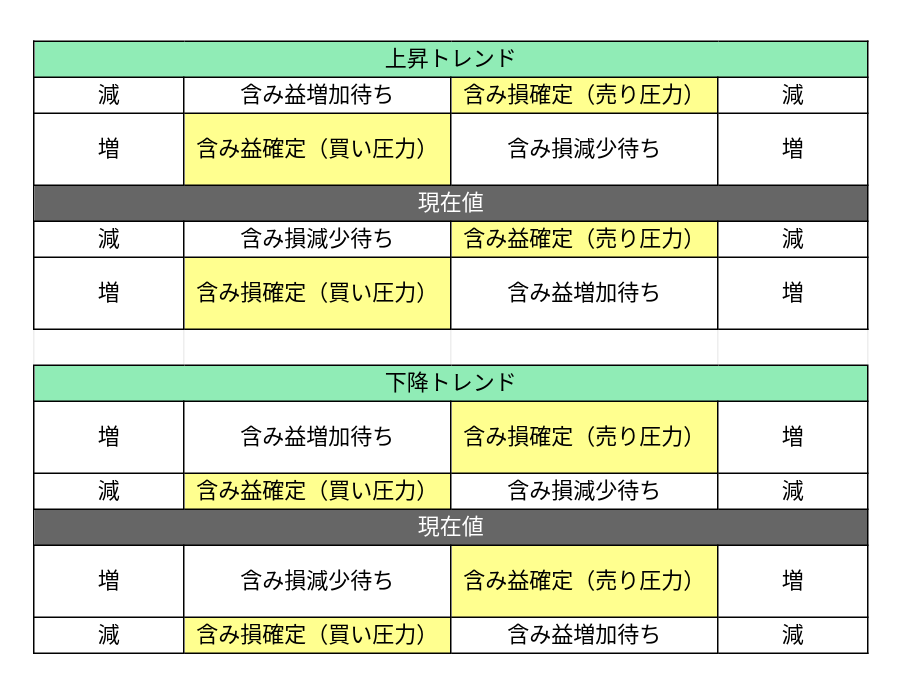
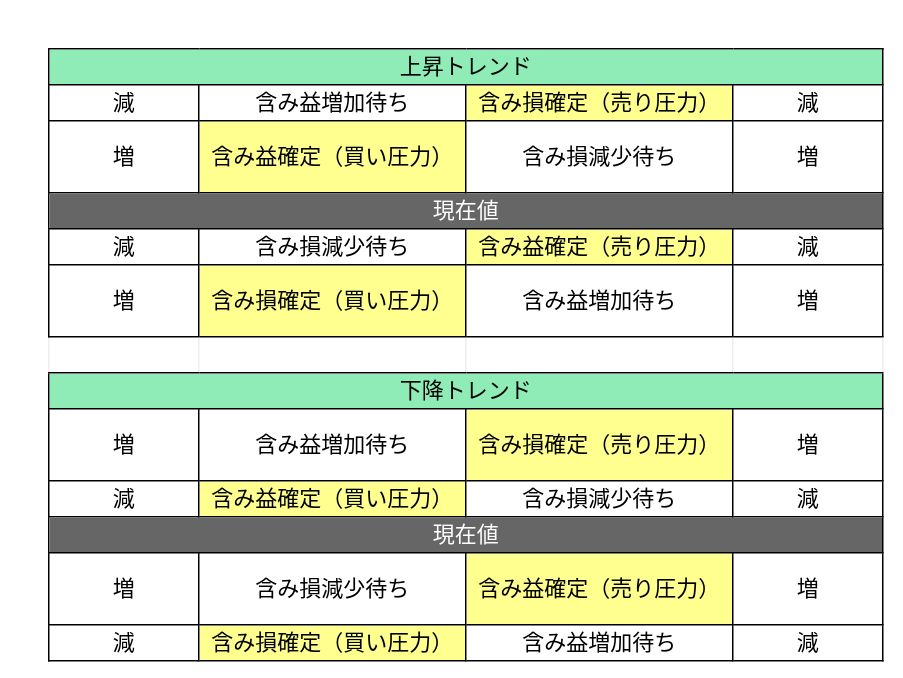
(451, 338) -> (466, 346)
